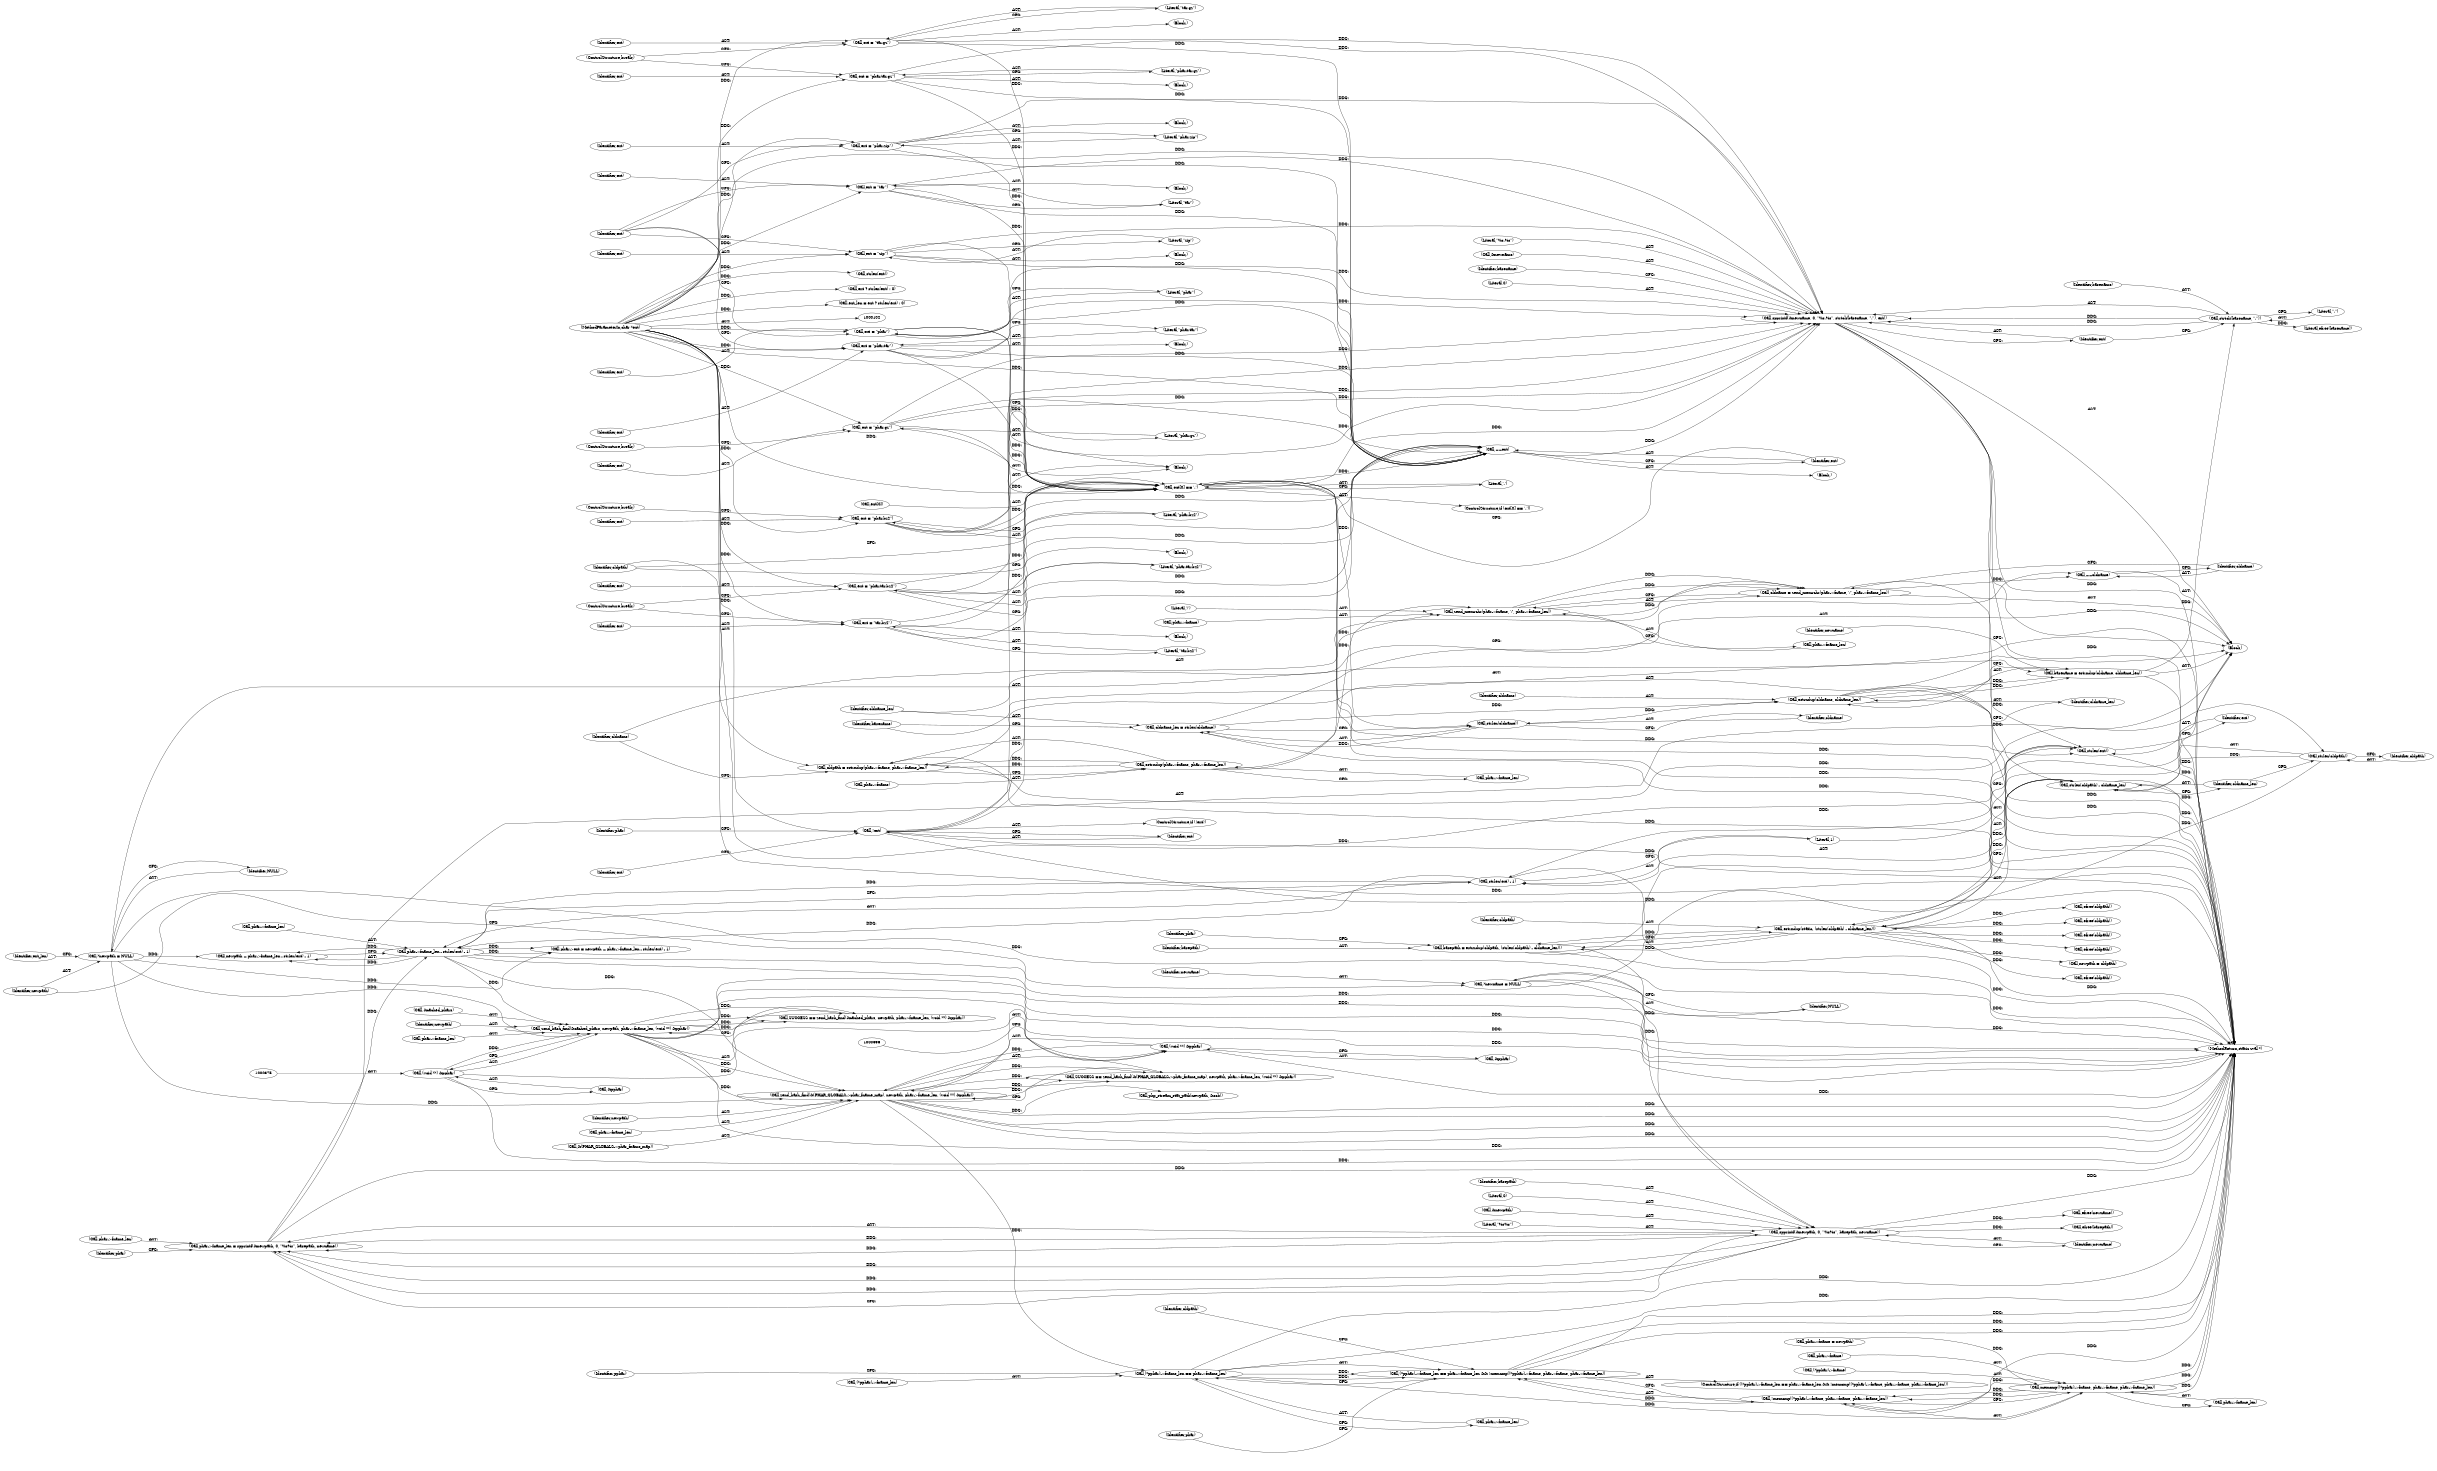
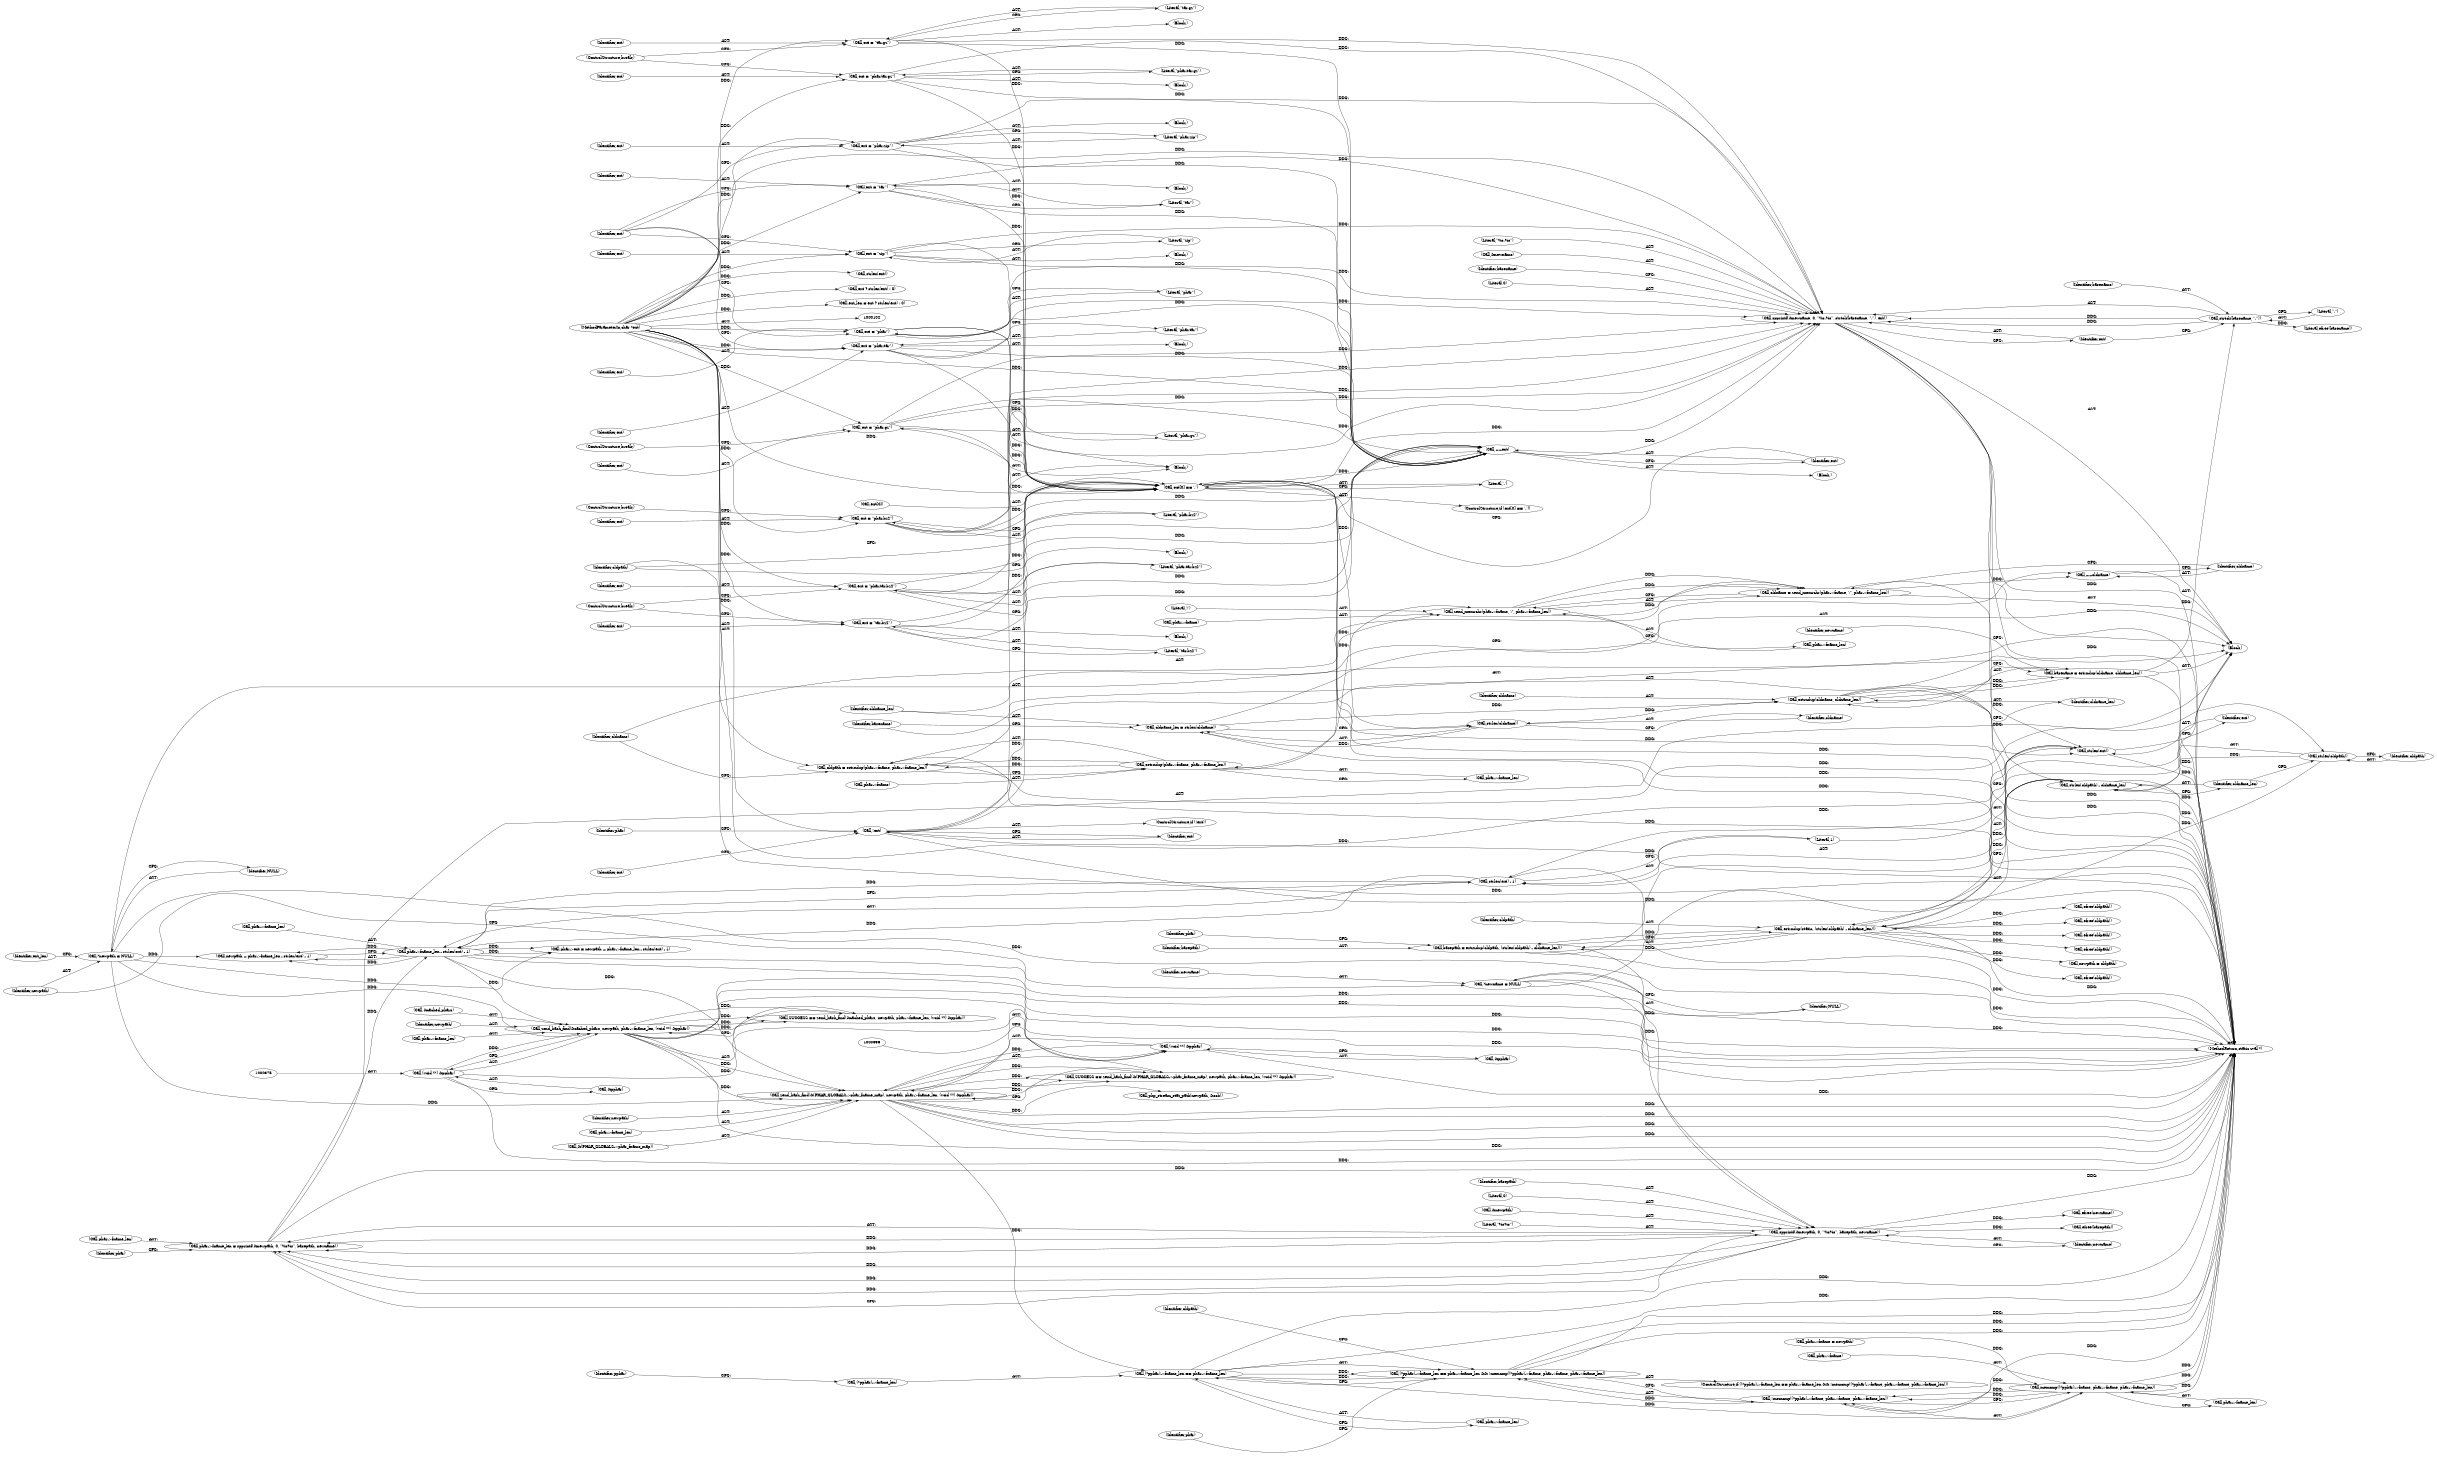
(1825, 1371) -> none
(875, 1373) -> (734, 1378)
